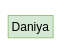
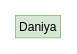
(30, 27) -> (38, 27)
